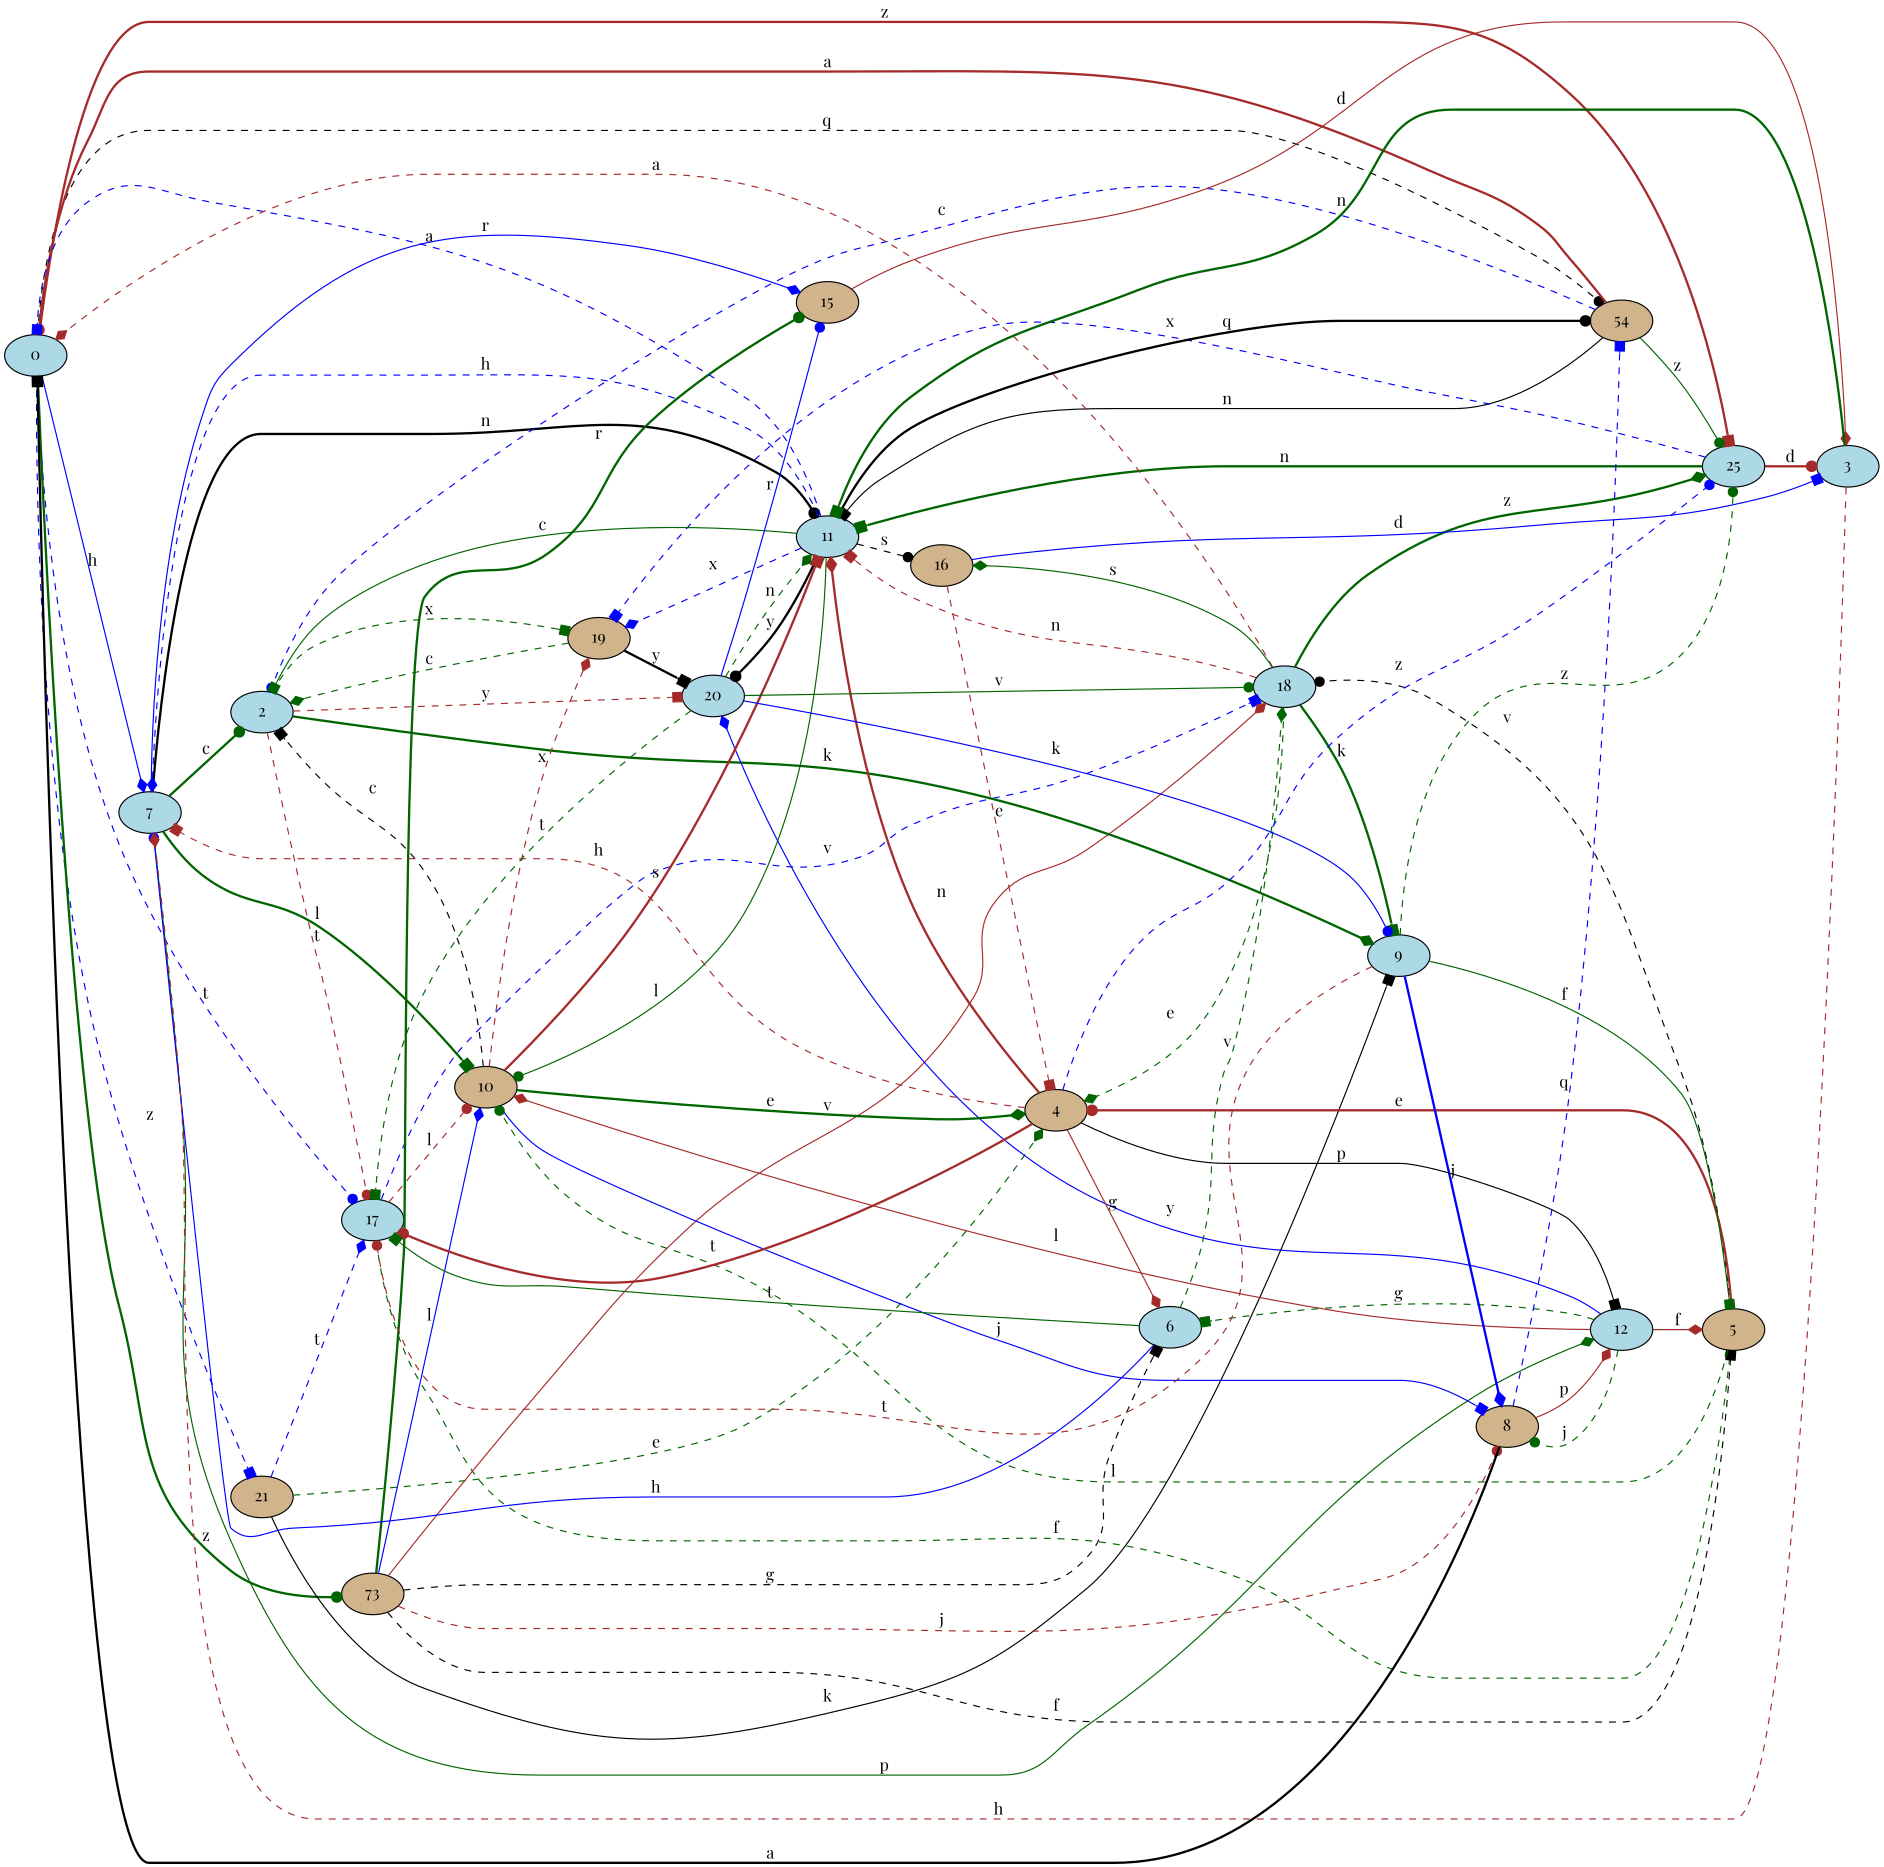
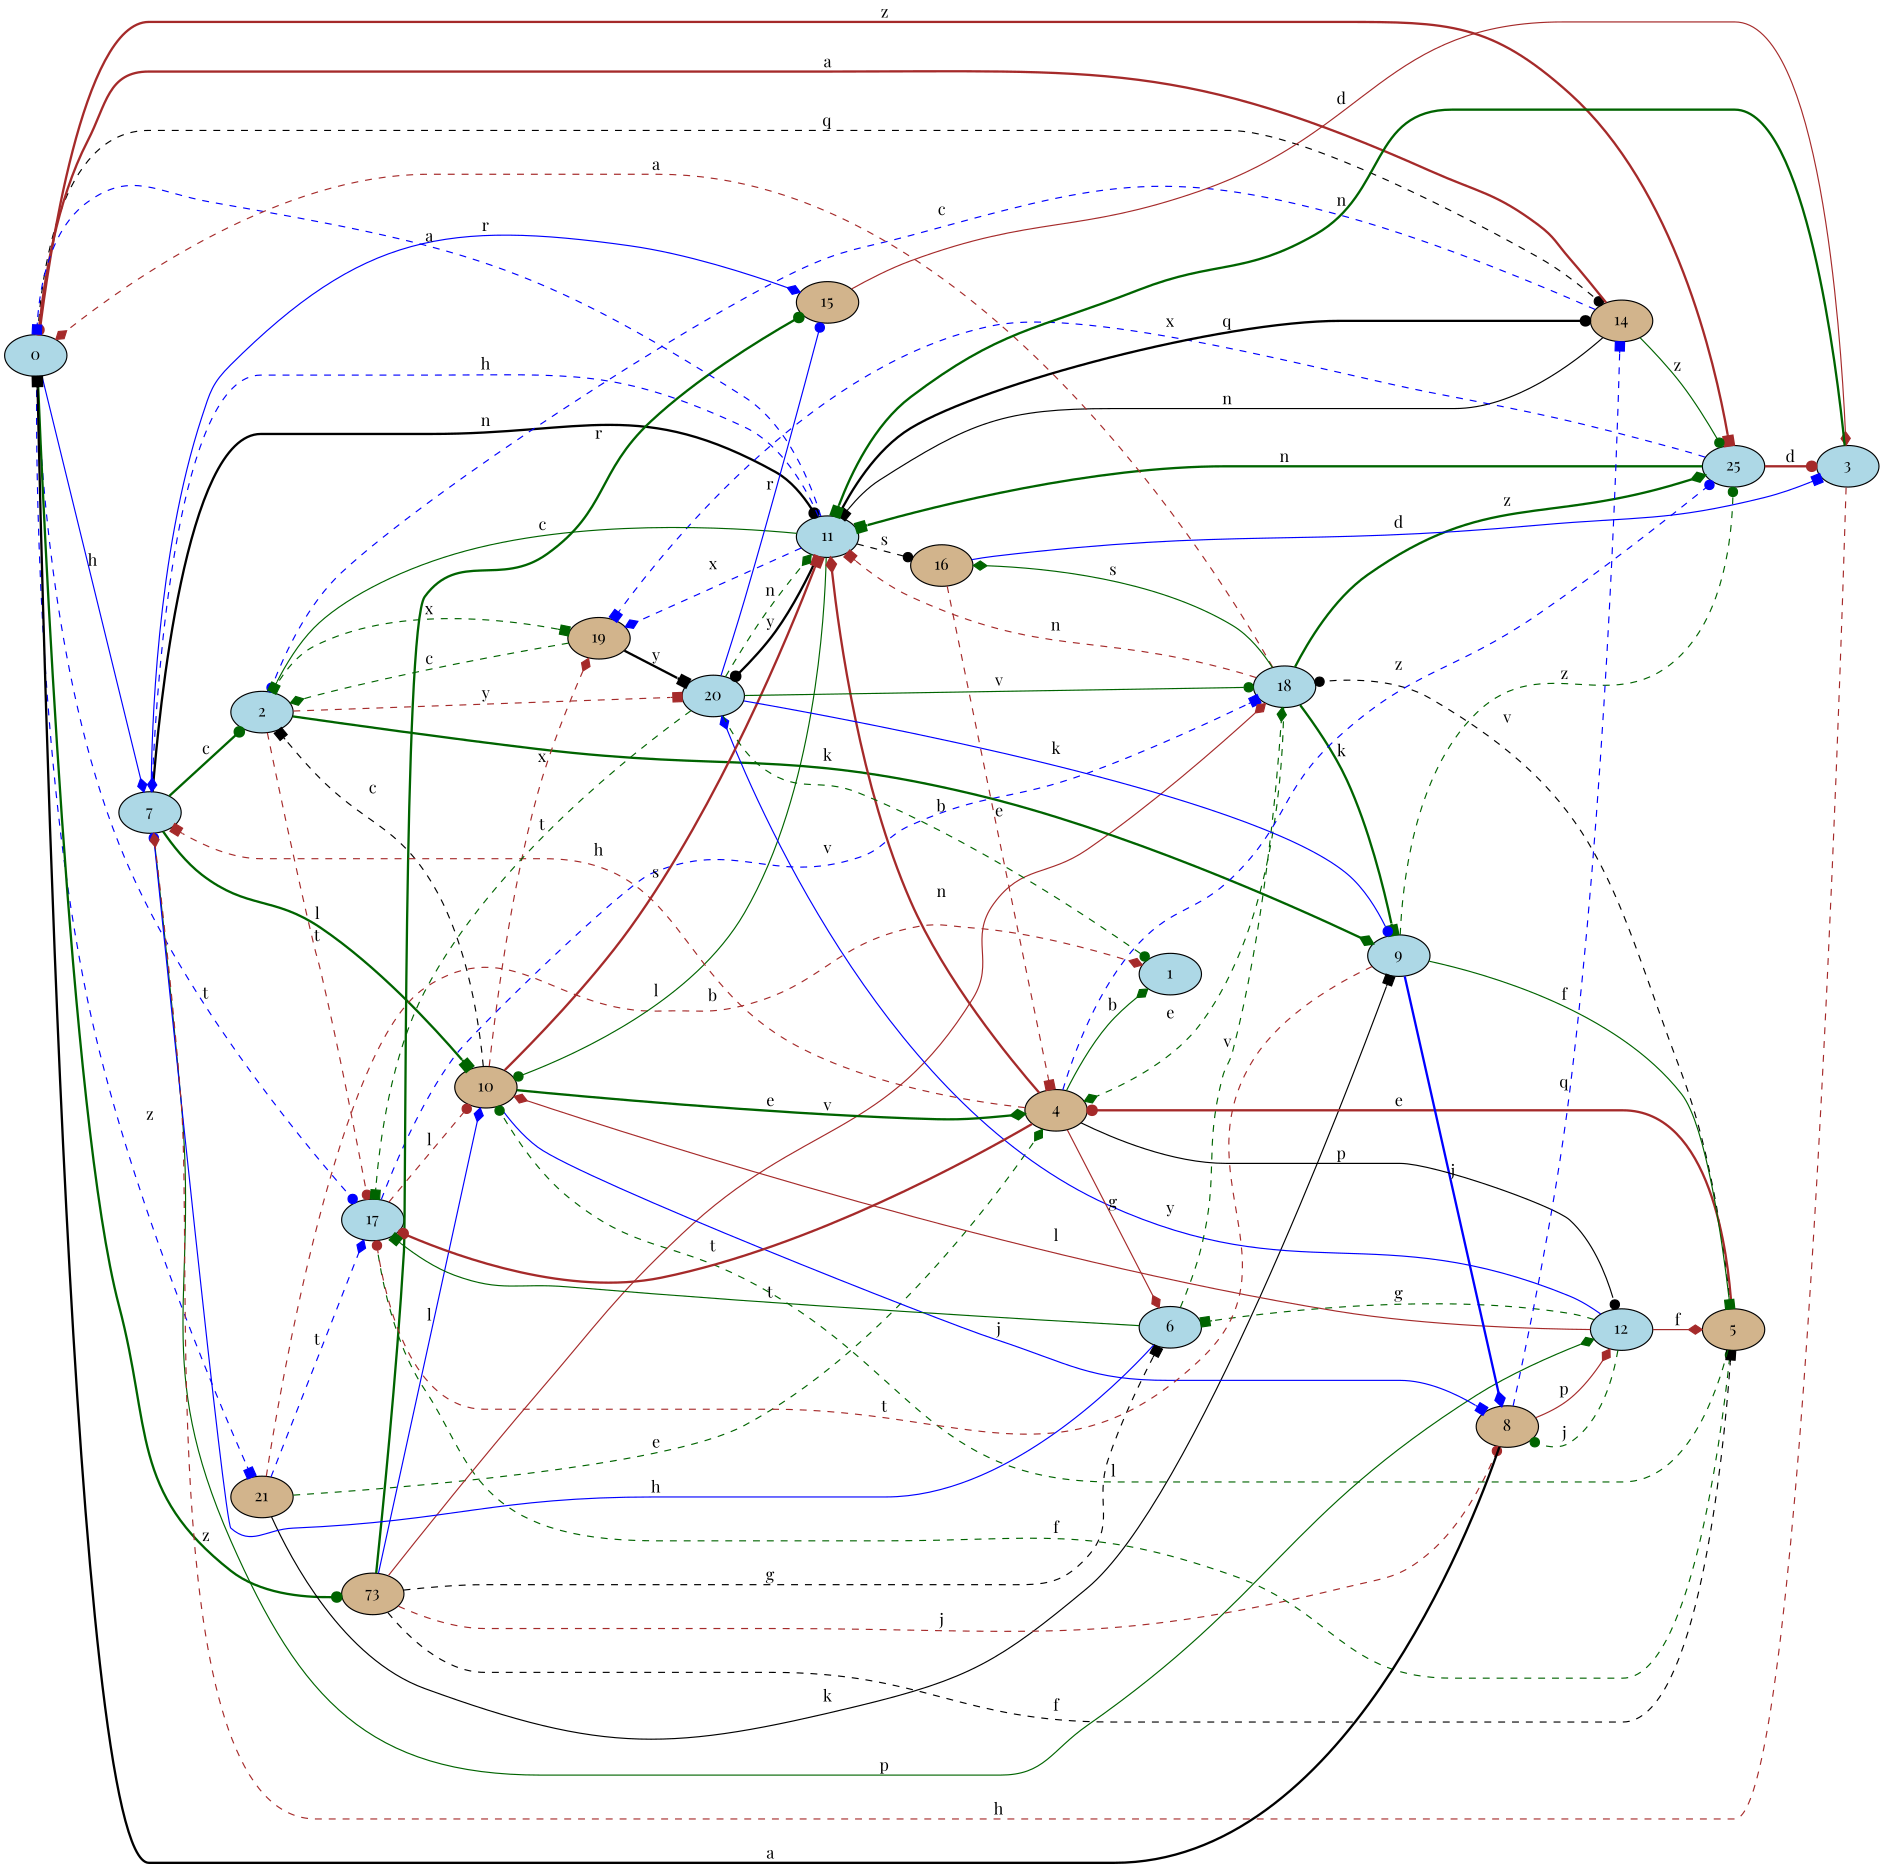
(1622, 321) -> (1622, 321)
none -> (1170, 974)
(1372, 1163) -> (1372, 1163)
